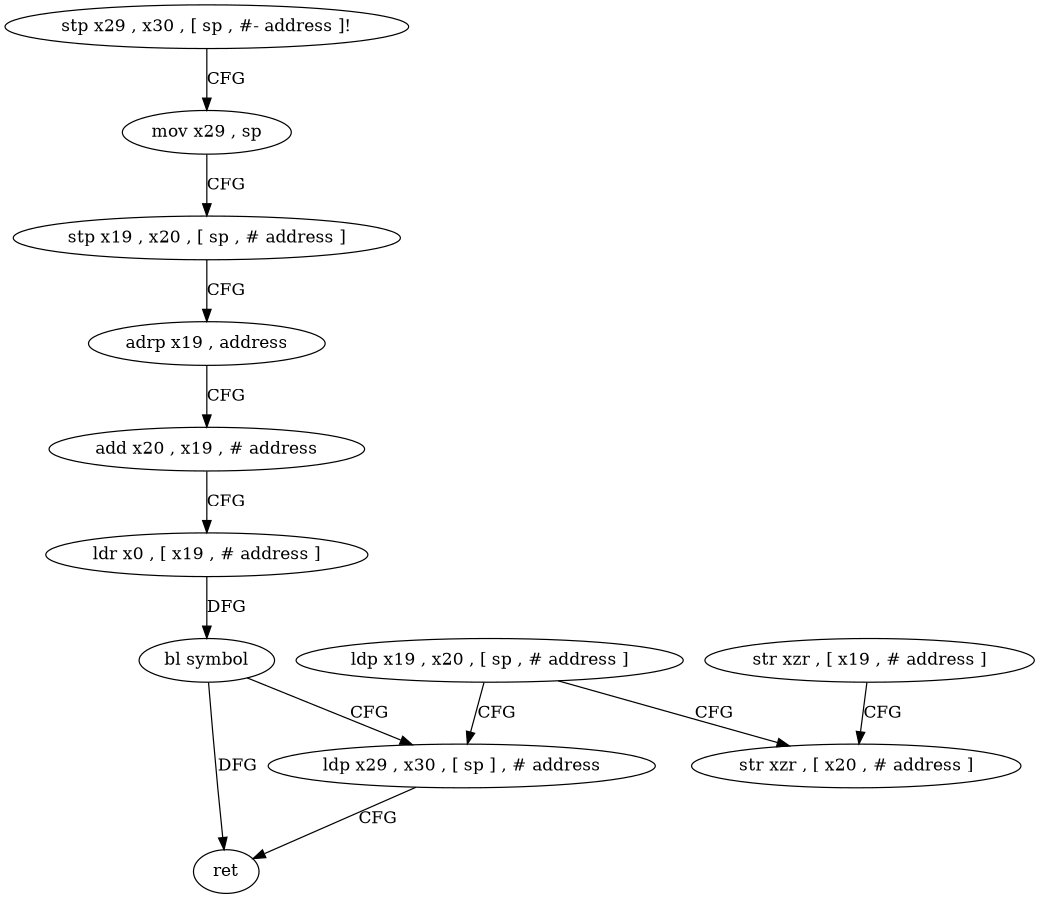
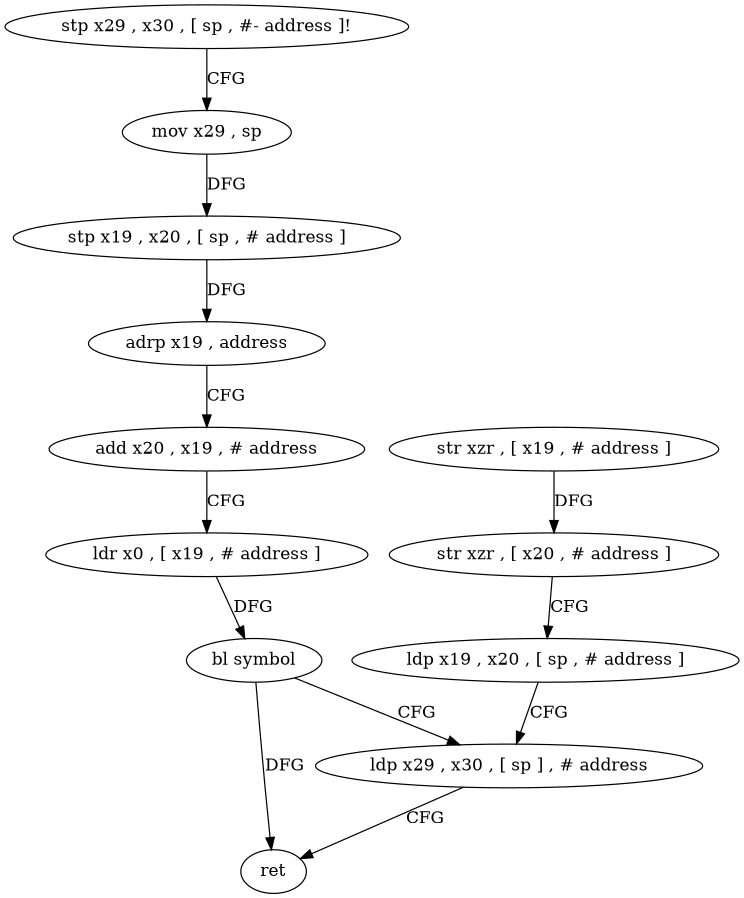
(226, 185) -> (227, 185)
(226, 291) -> (227, 291)
(668, 712) -> (550, 601)
(883, 713) -> (574, 502)
